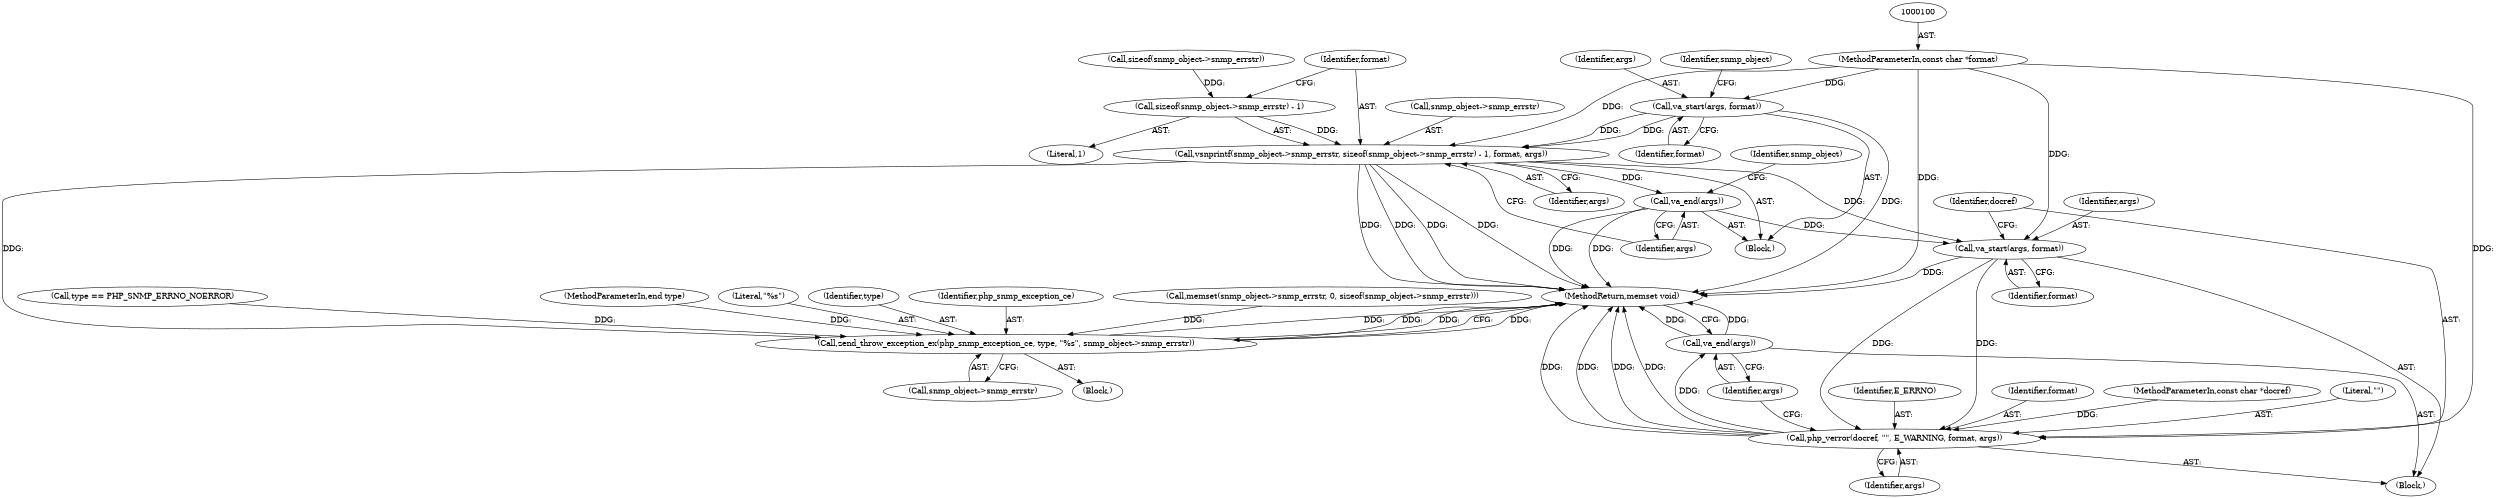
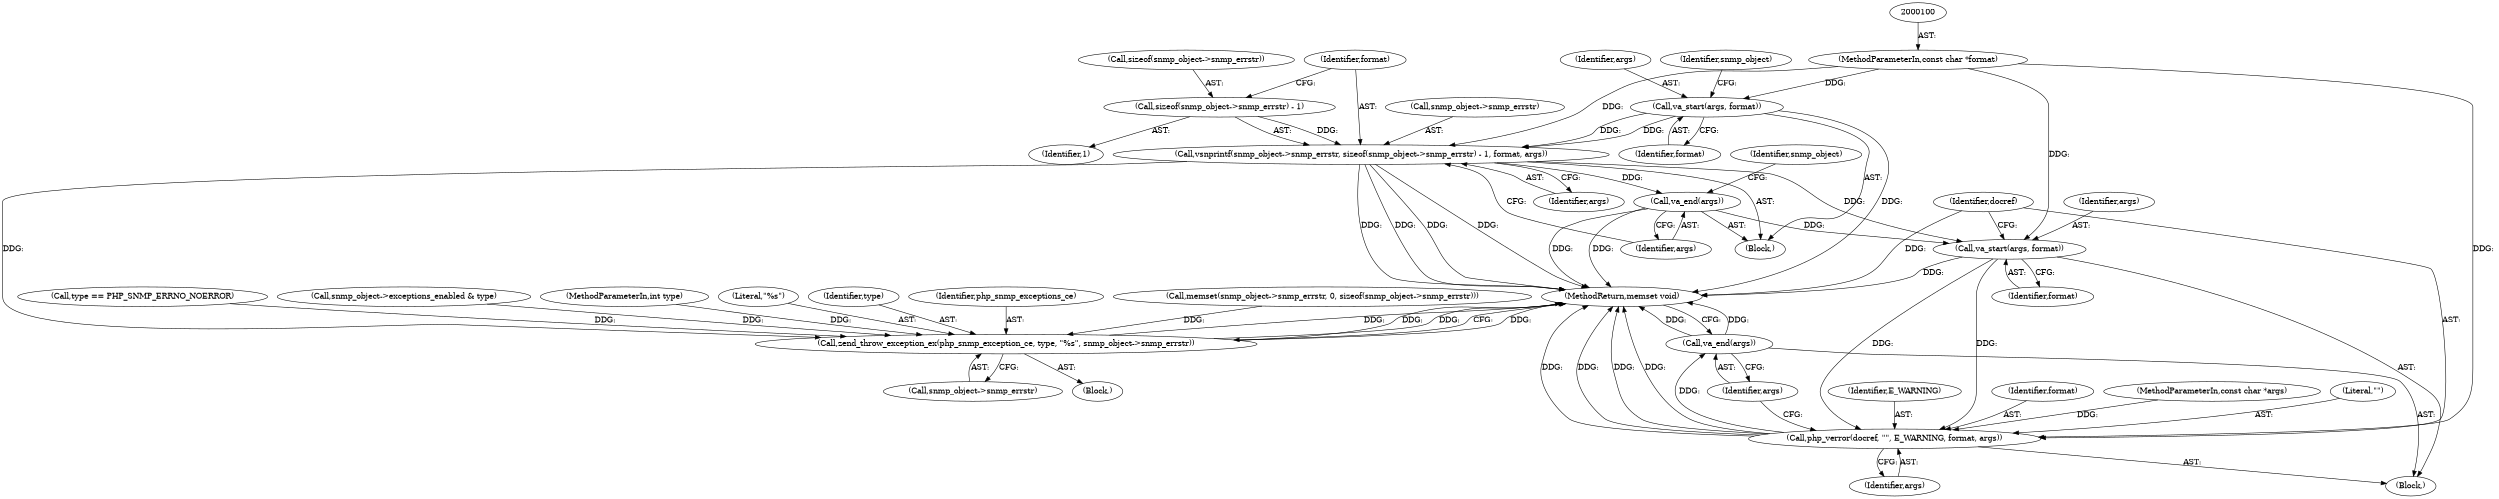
(1918, 13) -> (1918, 13)
(1216, 84) -> (1216, 84)
(1066, 155) -> (1066, 155)
(1903, 267) -> (1845, 282)
none -> (404, 297)
(624, 297) -> (624, 297)
(1006, 297) -> (1006, 297)
(1895, 391) -> (1895, 391)
(2212, 391) -> (2212, 391)
